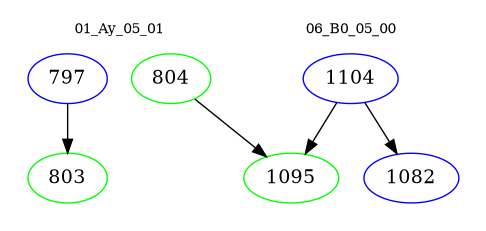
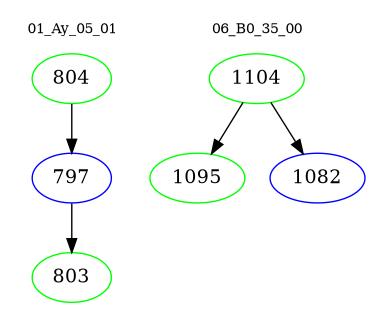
(351, 30) -> (257, 30)
(351, 79) -> (257, 79)
(213, 114) -> (72, 122)
